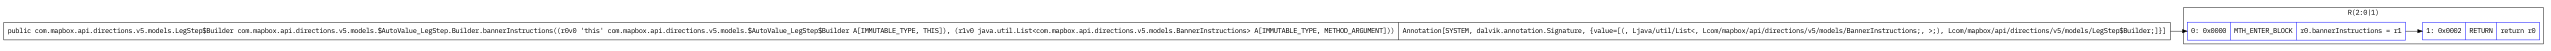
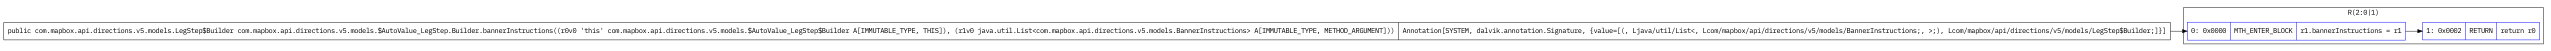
(2351, 31) -> (2351, 31)
